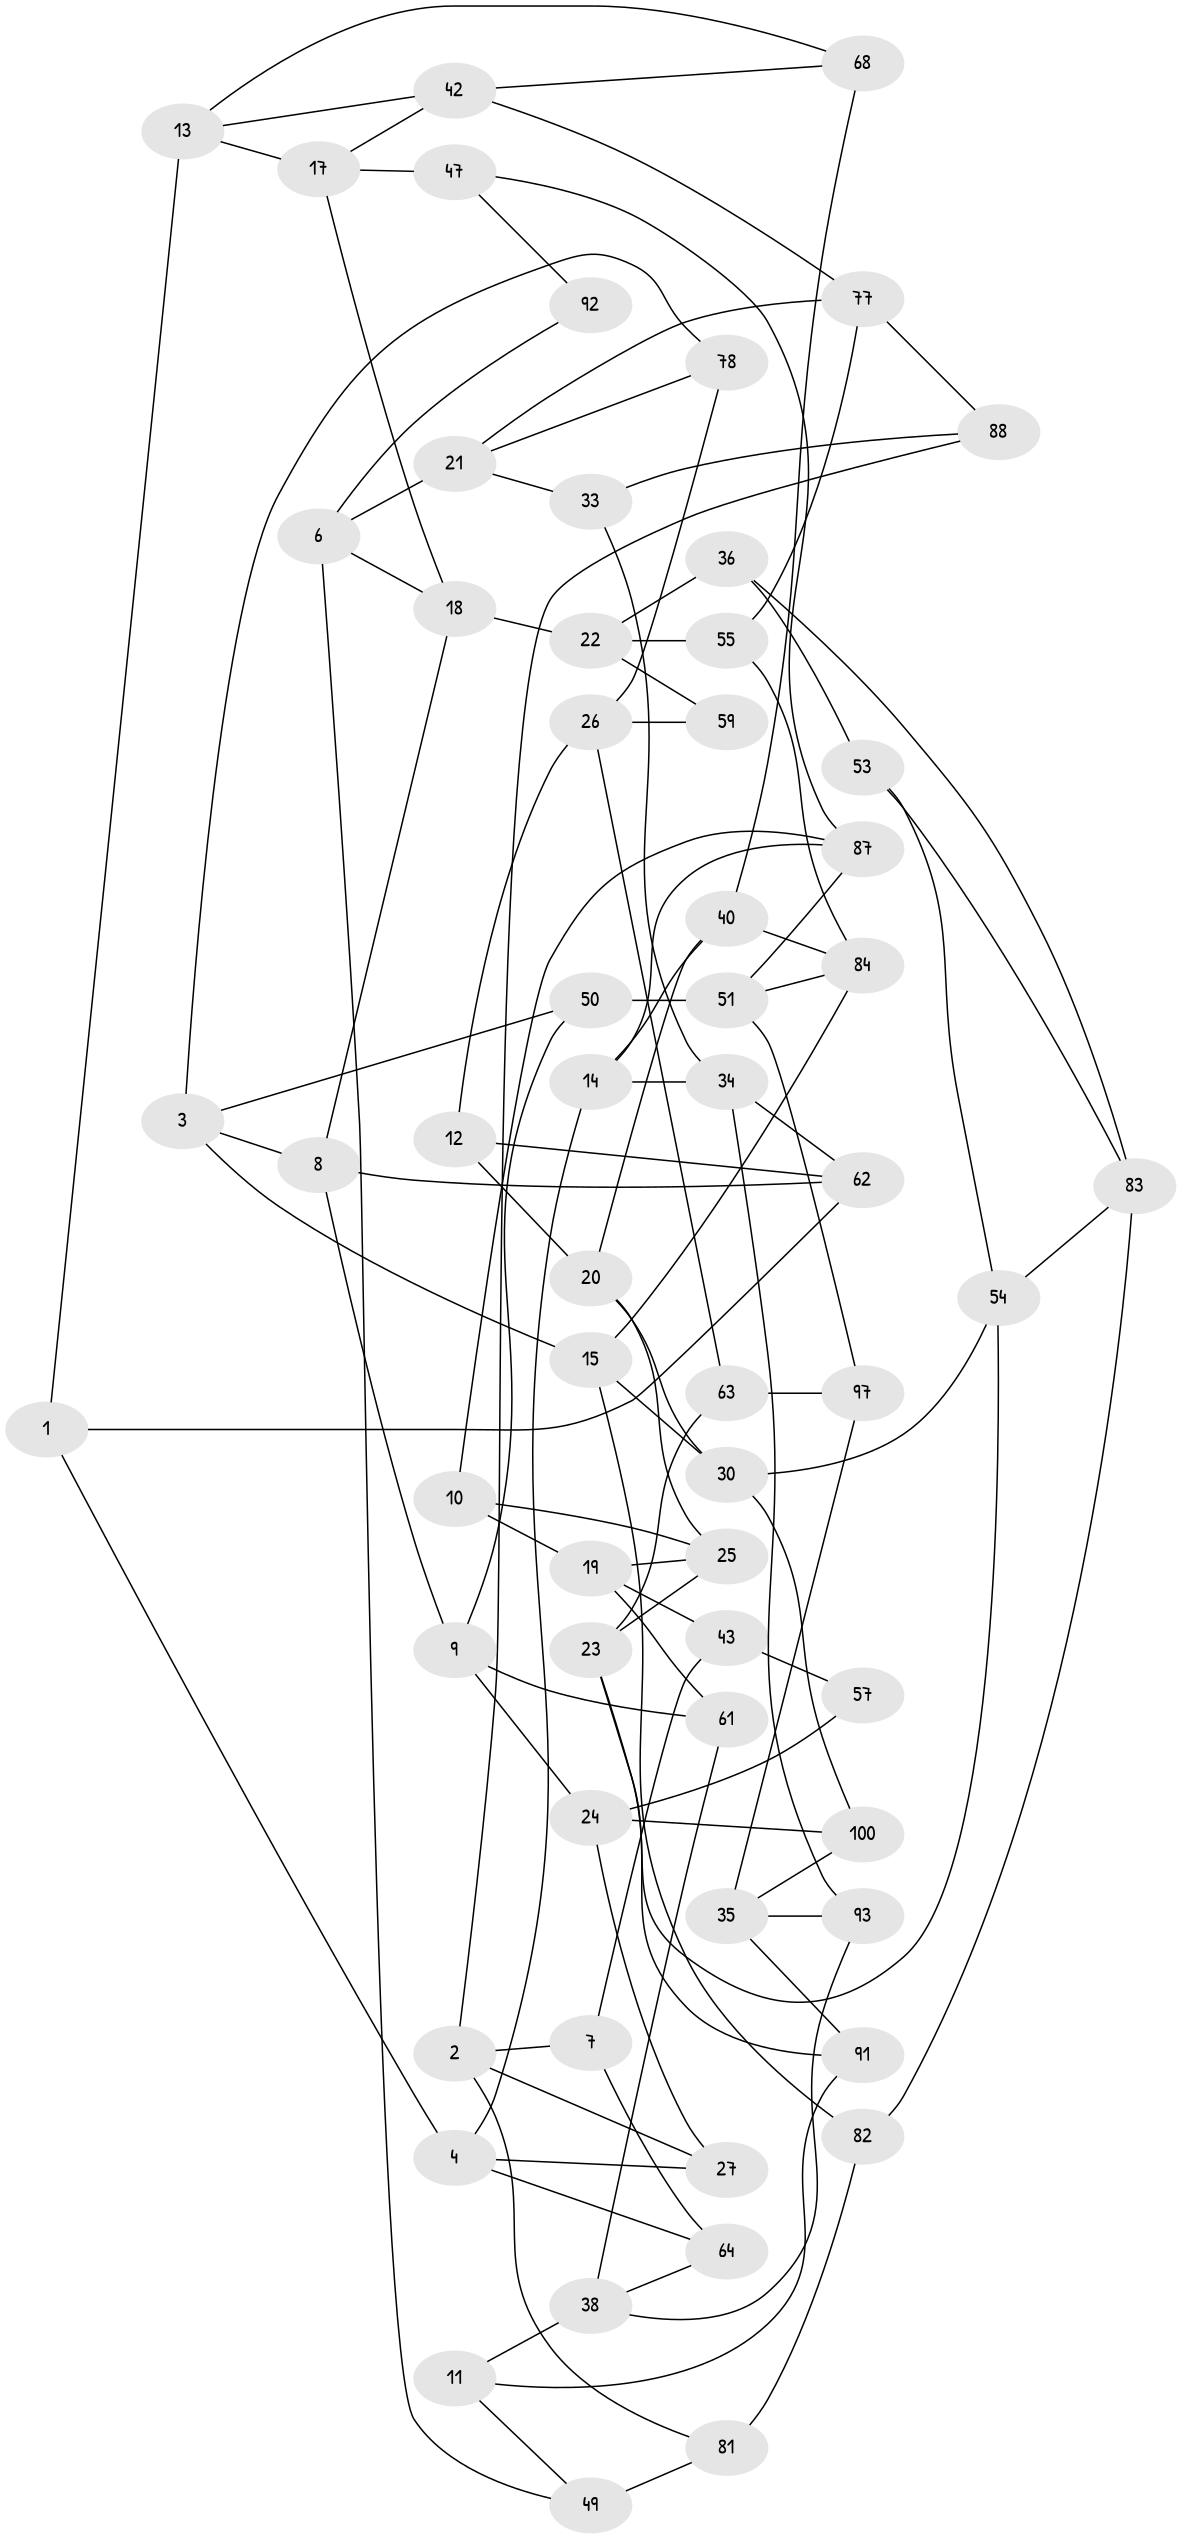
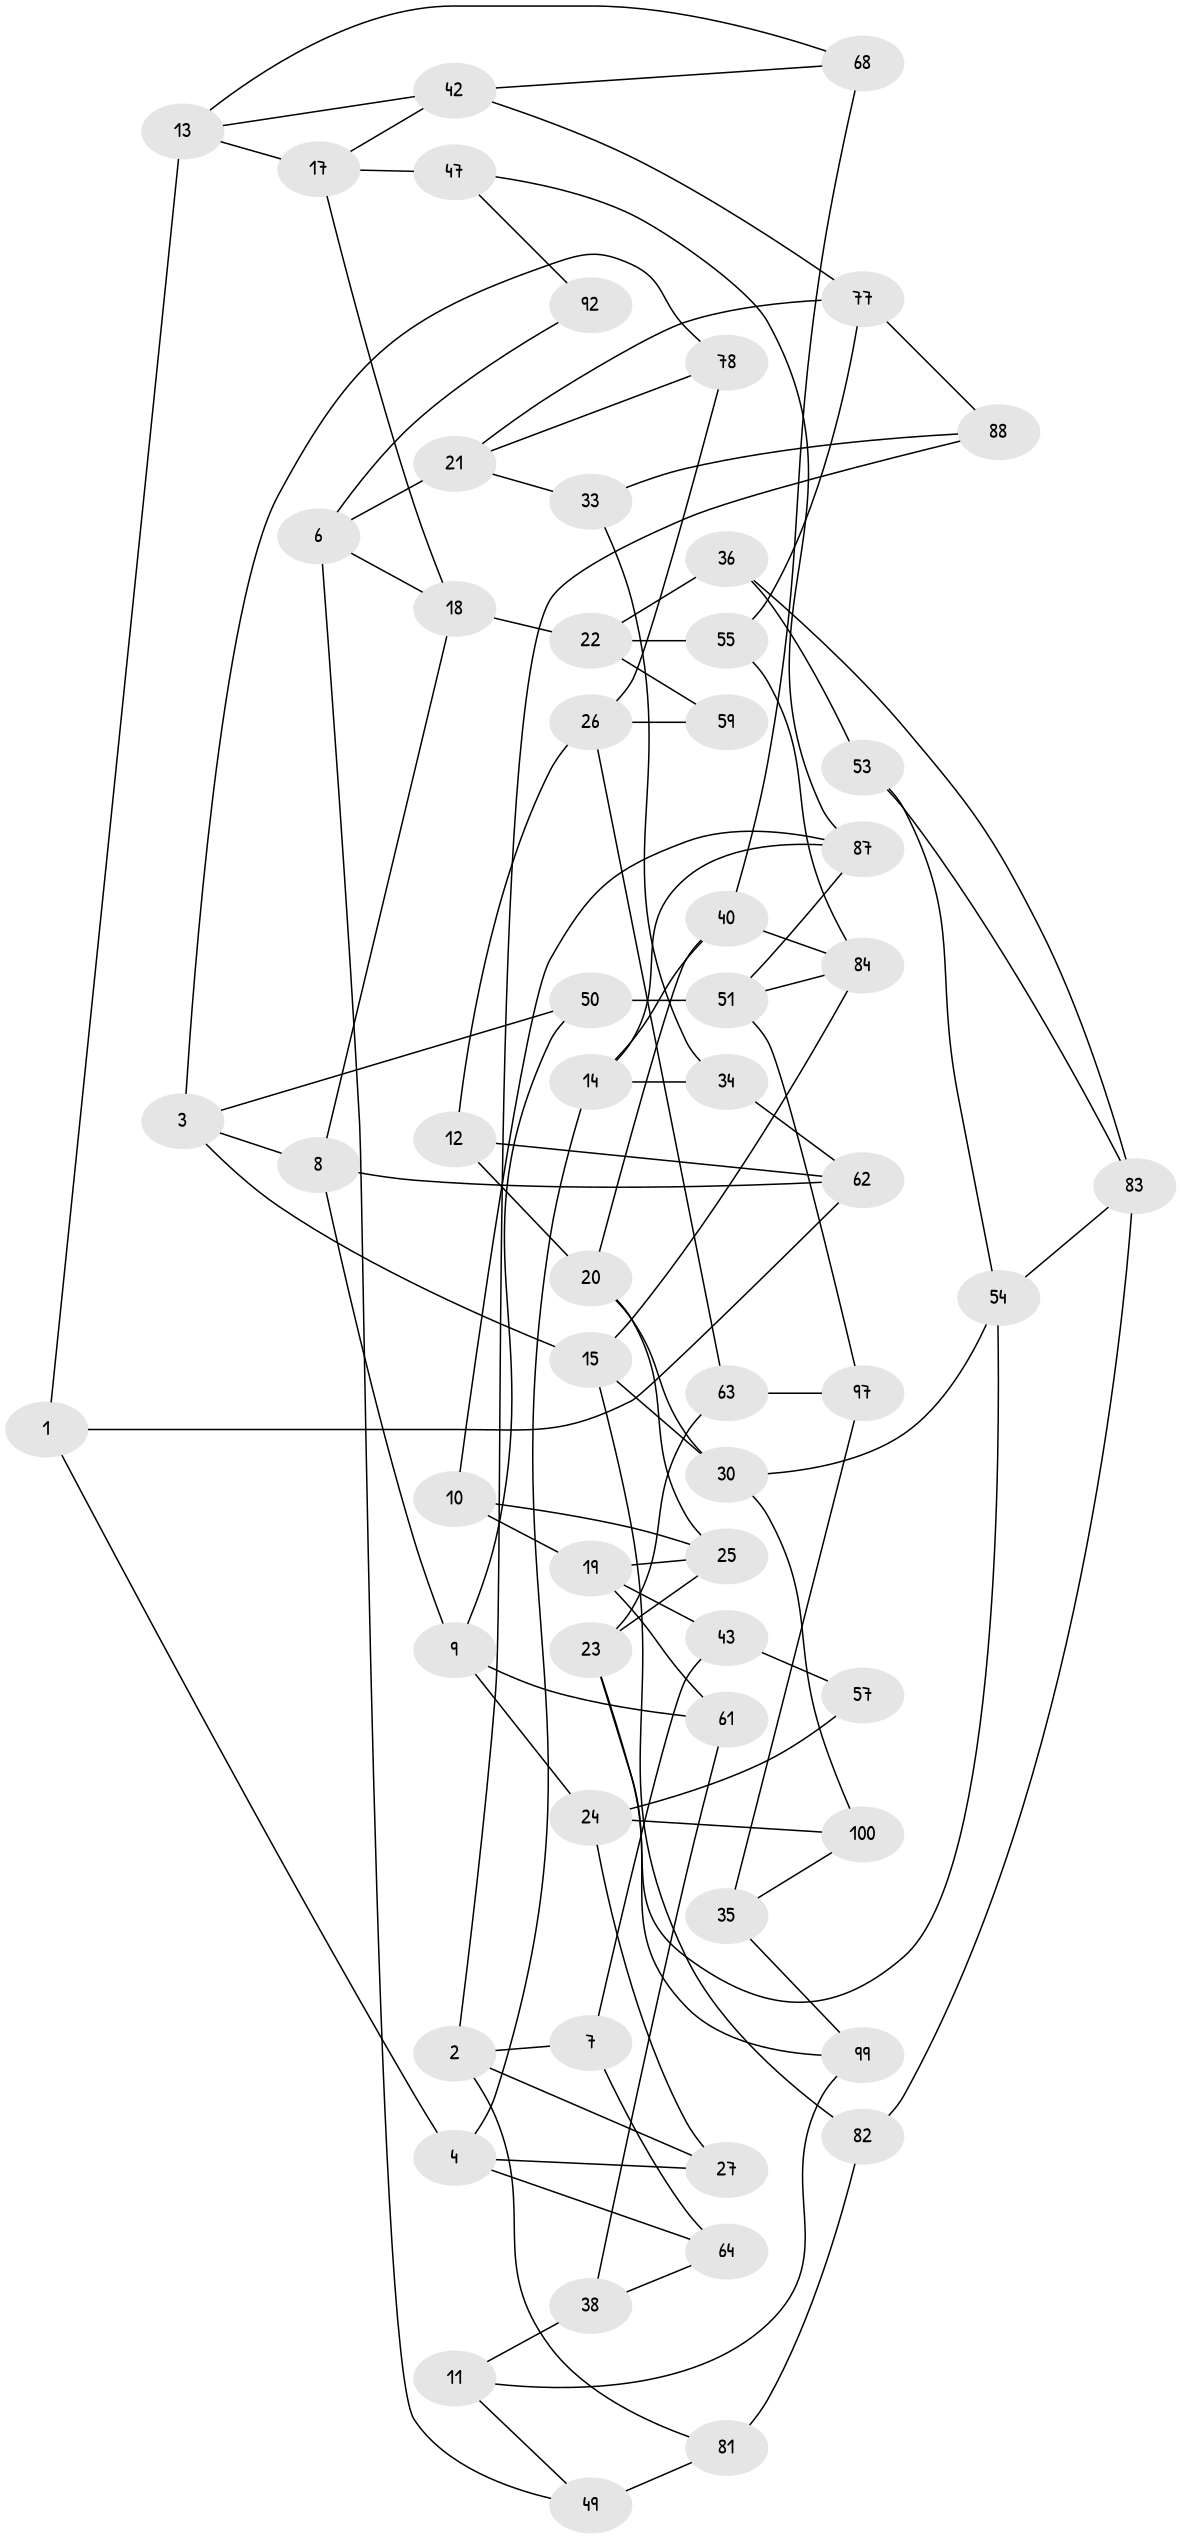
(863, 1916) -> none
(863, 2055) -> (863, 2055)
